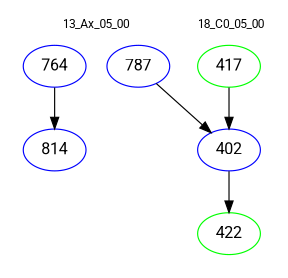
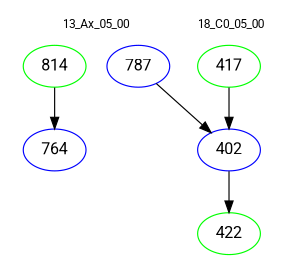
(55, 102) -> (55, 102)
(55, 150) -> (55, 66)
